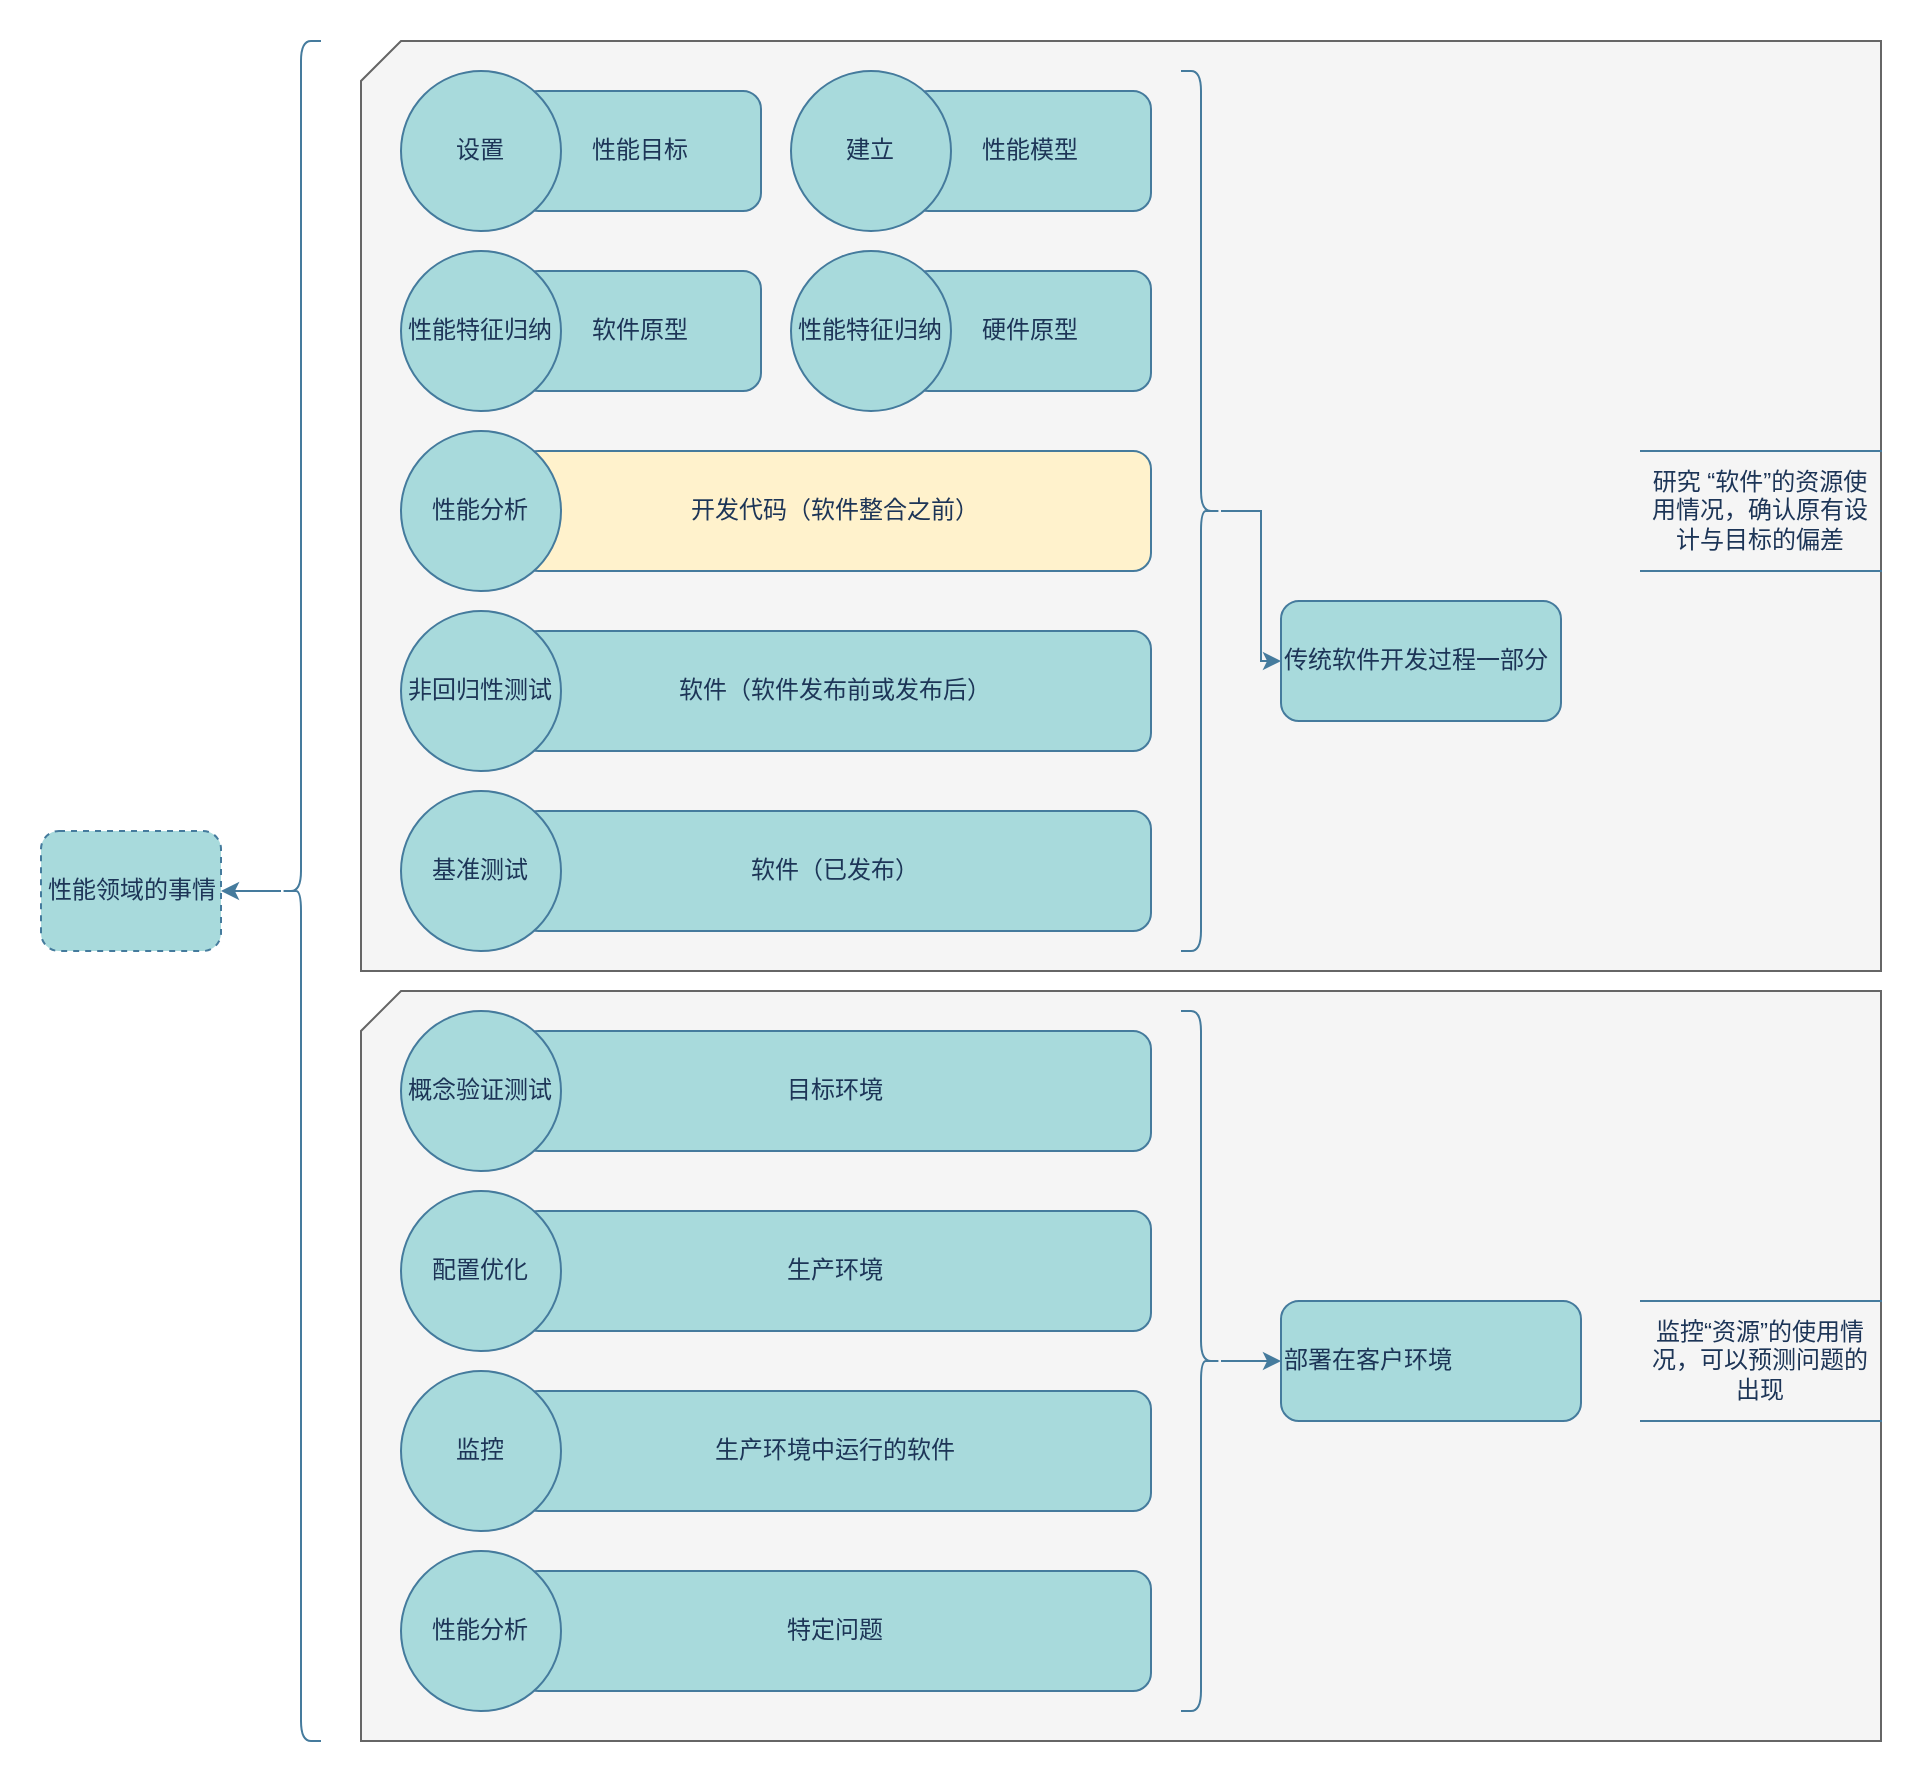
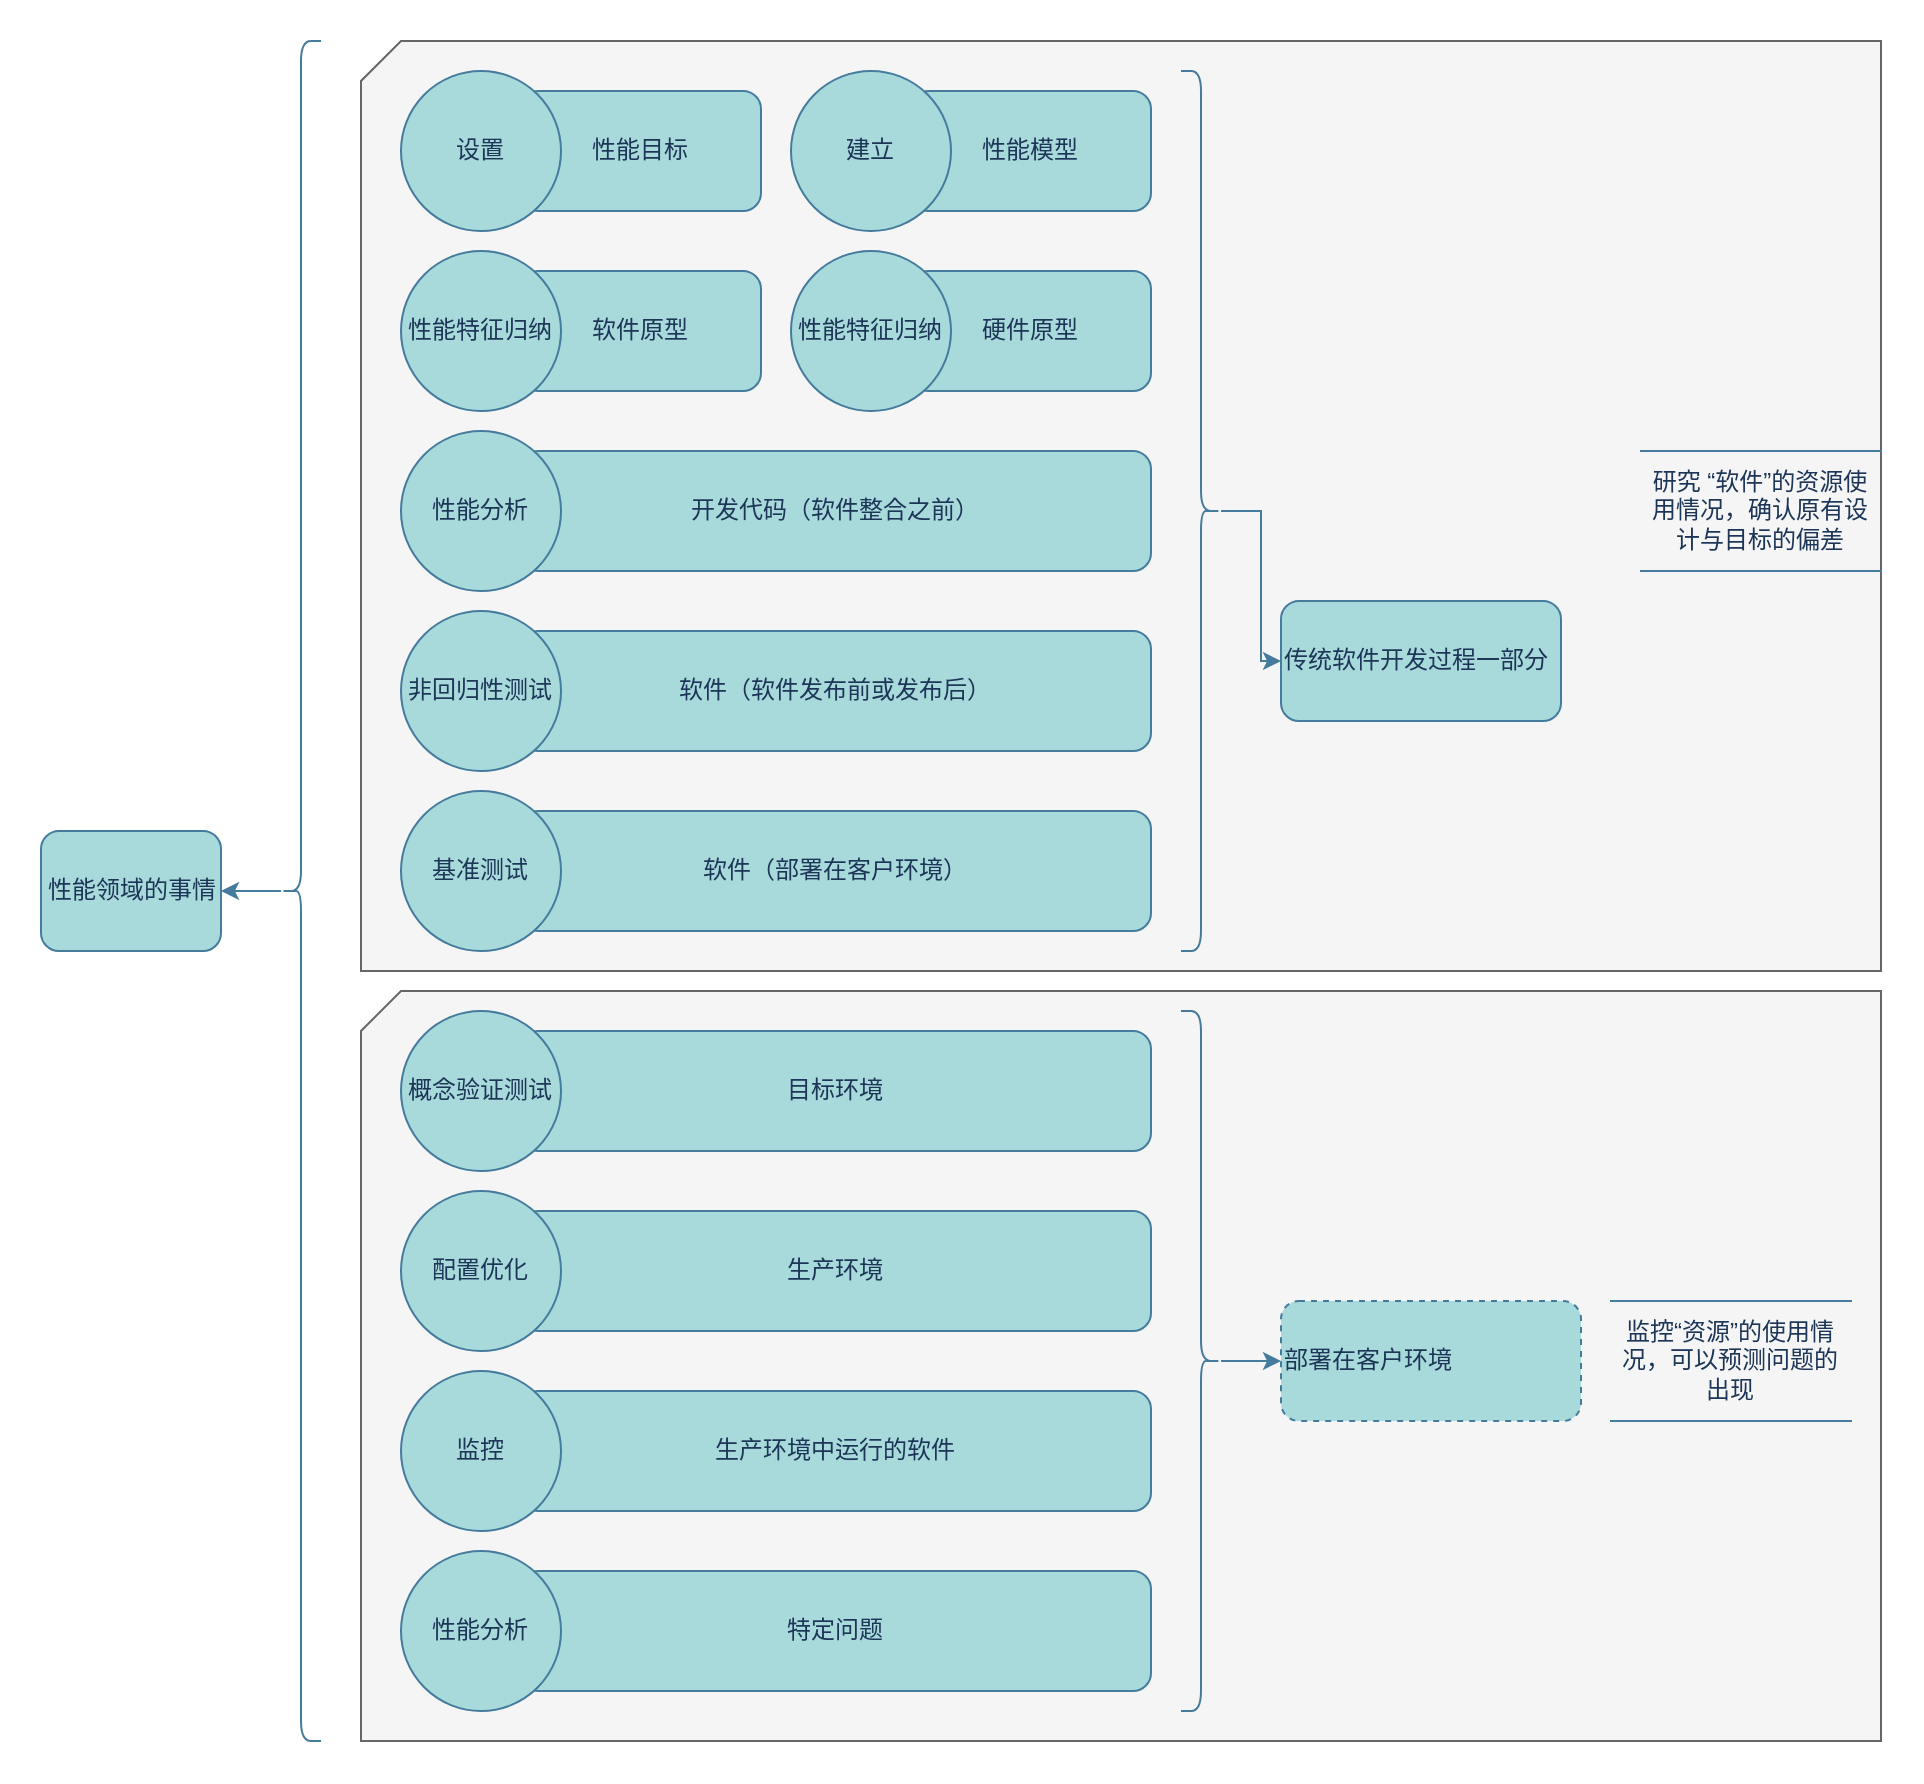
(836, 511) -> (836, 511)
(836, 871) -> (836, 871)
(131, 891) -> (131, 891)
(1431, 1361) -> (1431, 1361)
(1761, 1361) -> (1731, 1361)
